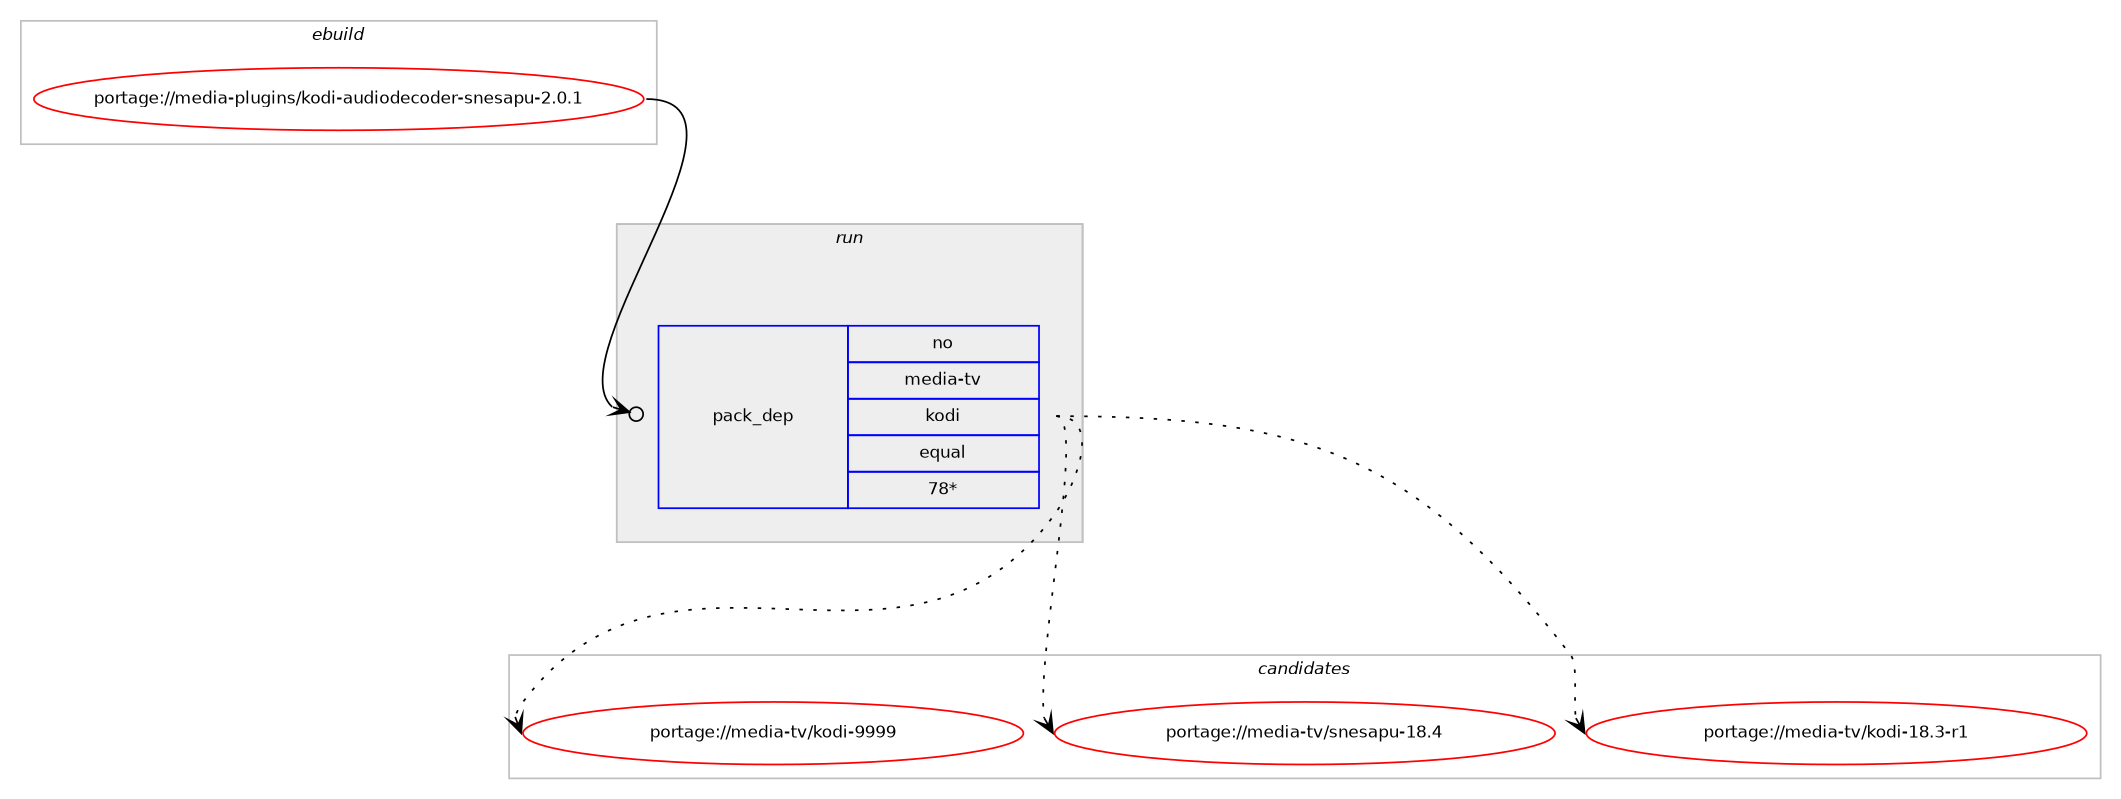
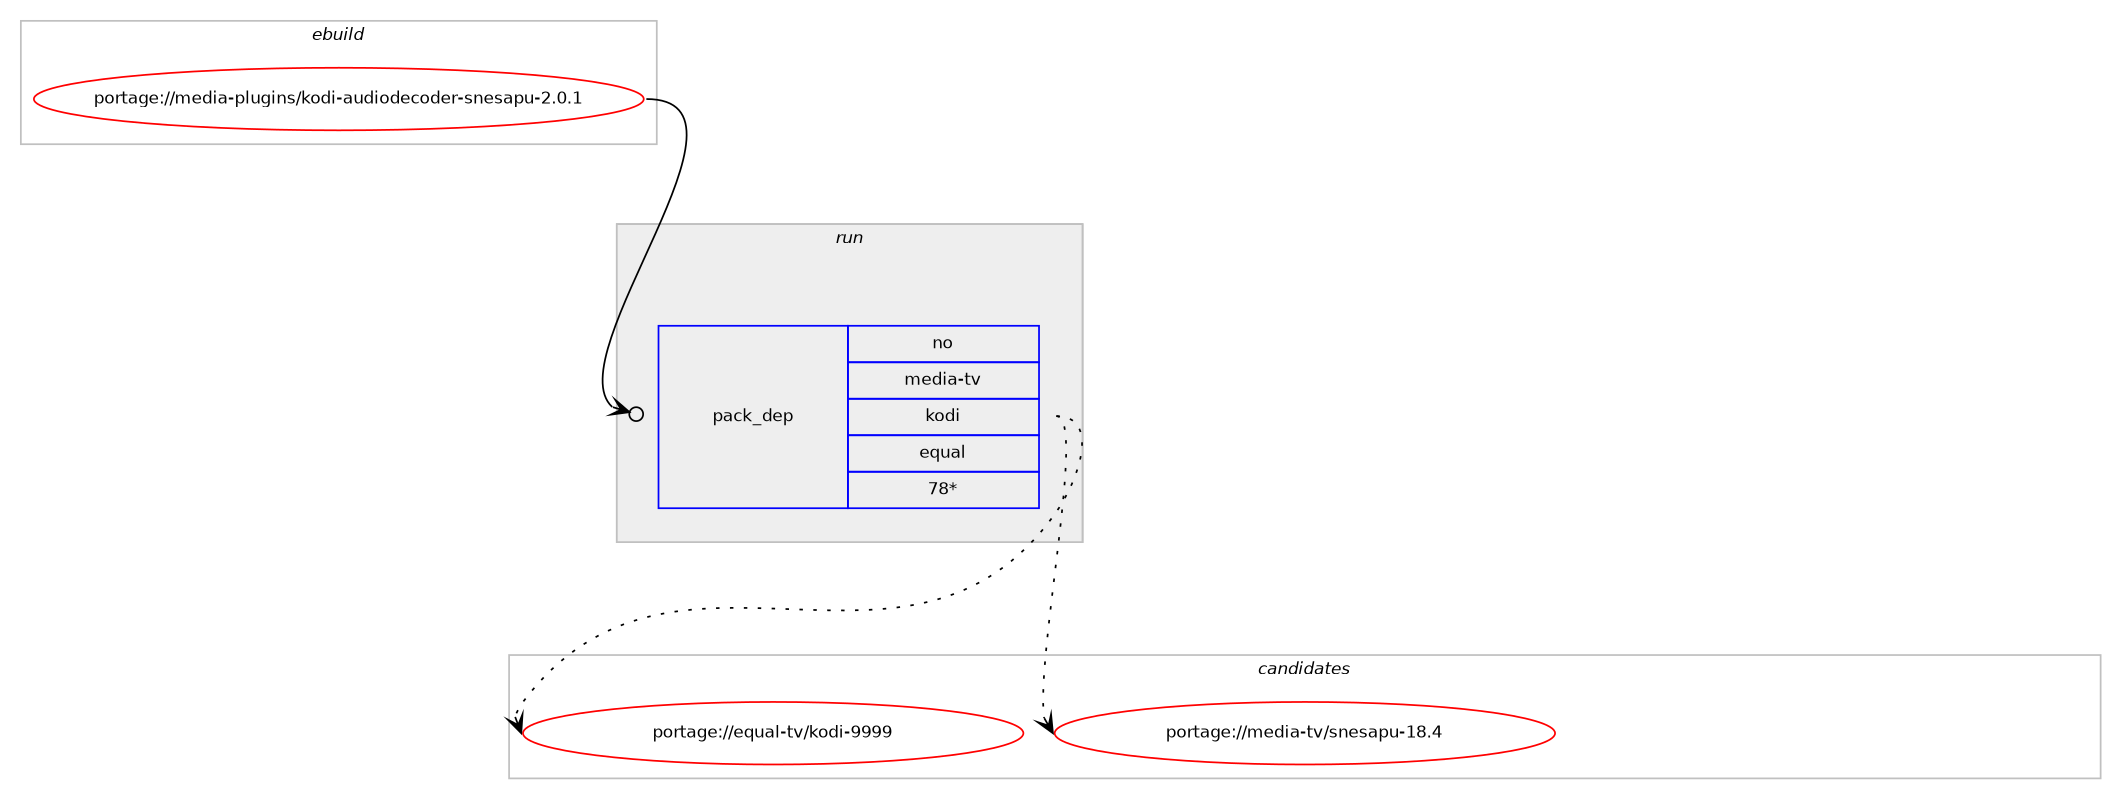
(773, 733) -> (773, 733)
(1837, 733) -> none
